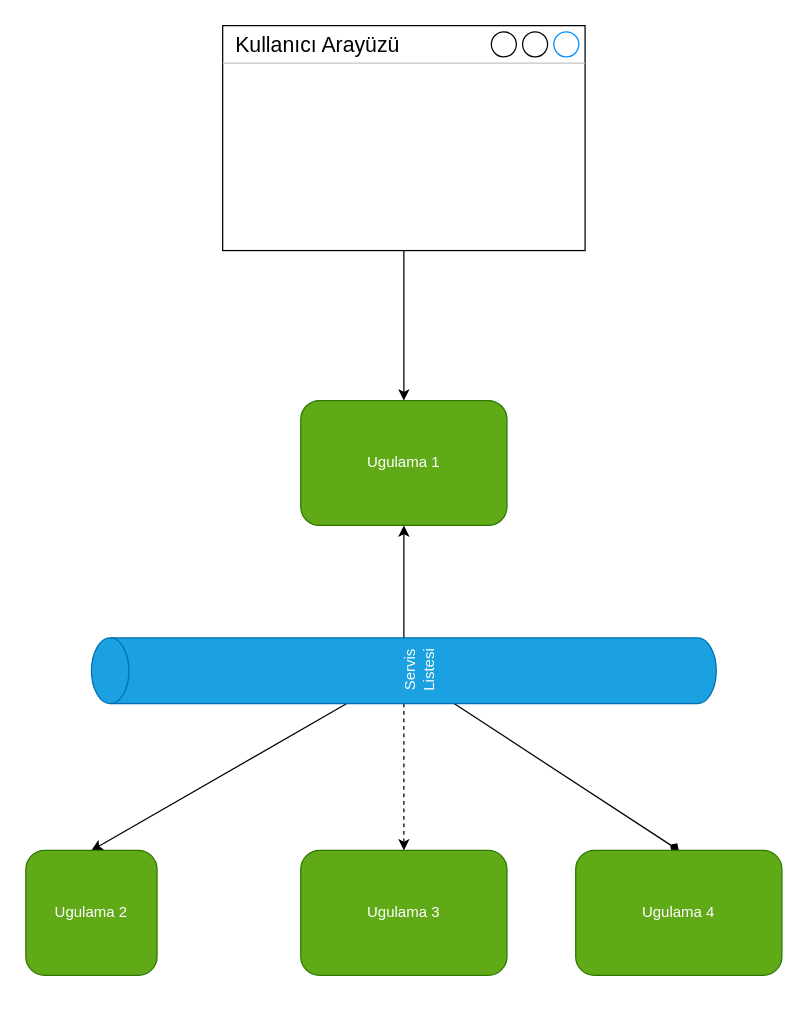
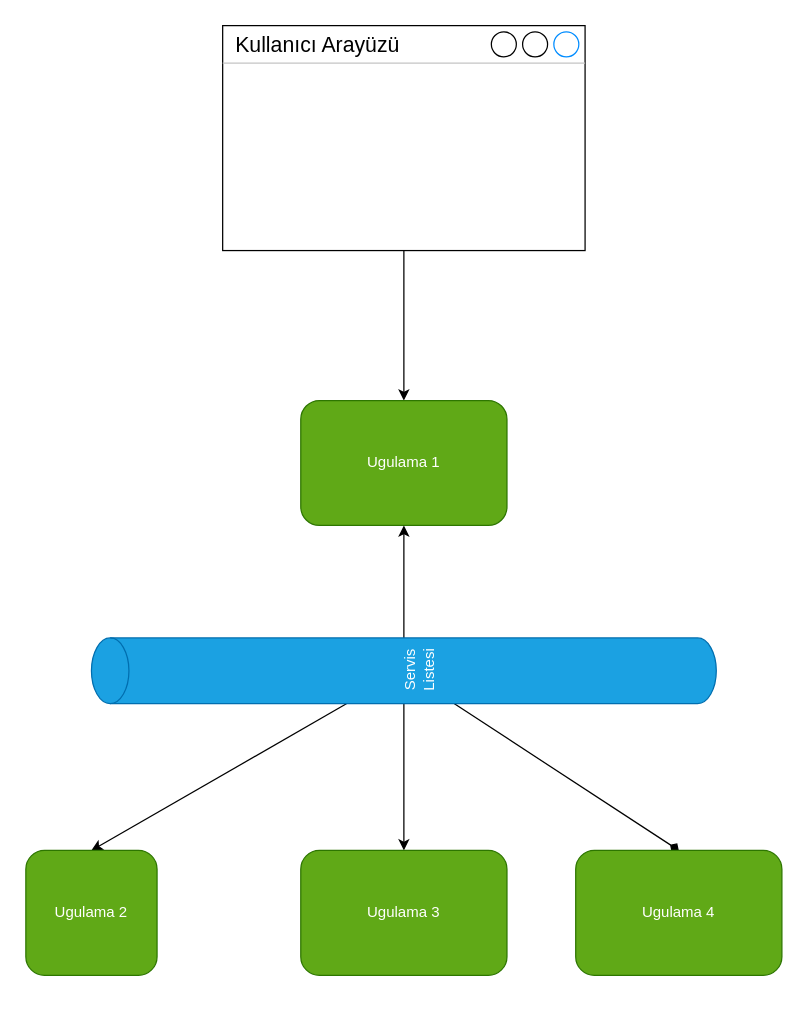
(404, 771) -> (404, 771)
